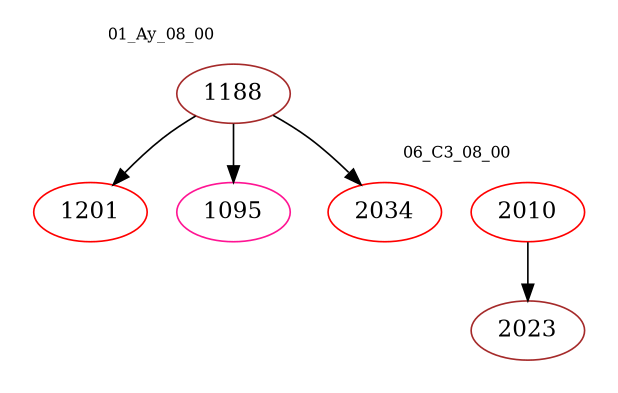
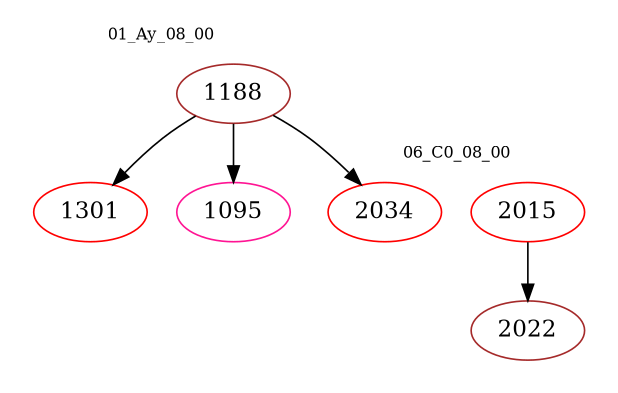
(457, 154) -> (457, 154)
(90, 212) -> (90, 212)
(528, 212) -> (528, 212)
(528, 331) -> (528, 331)
